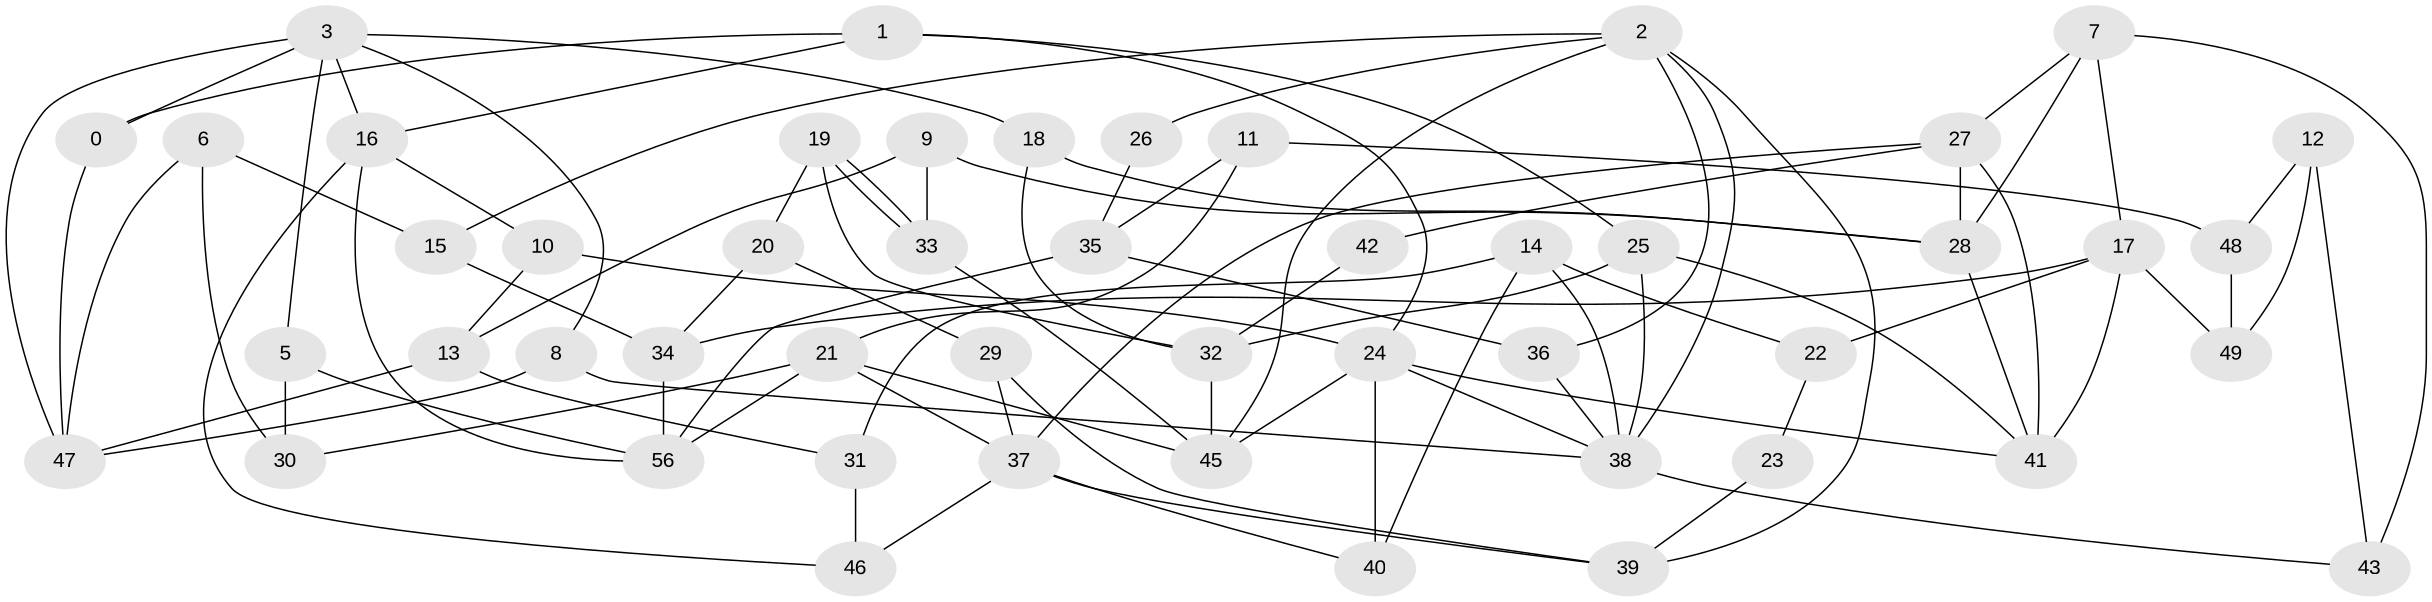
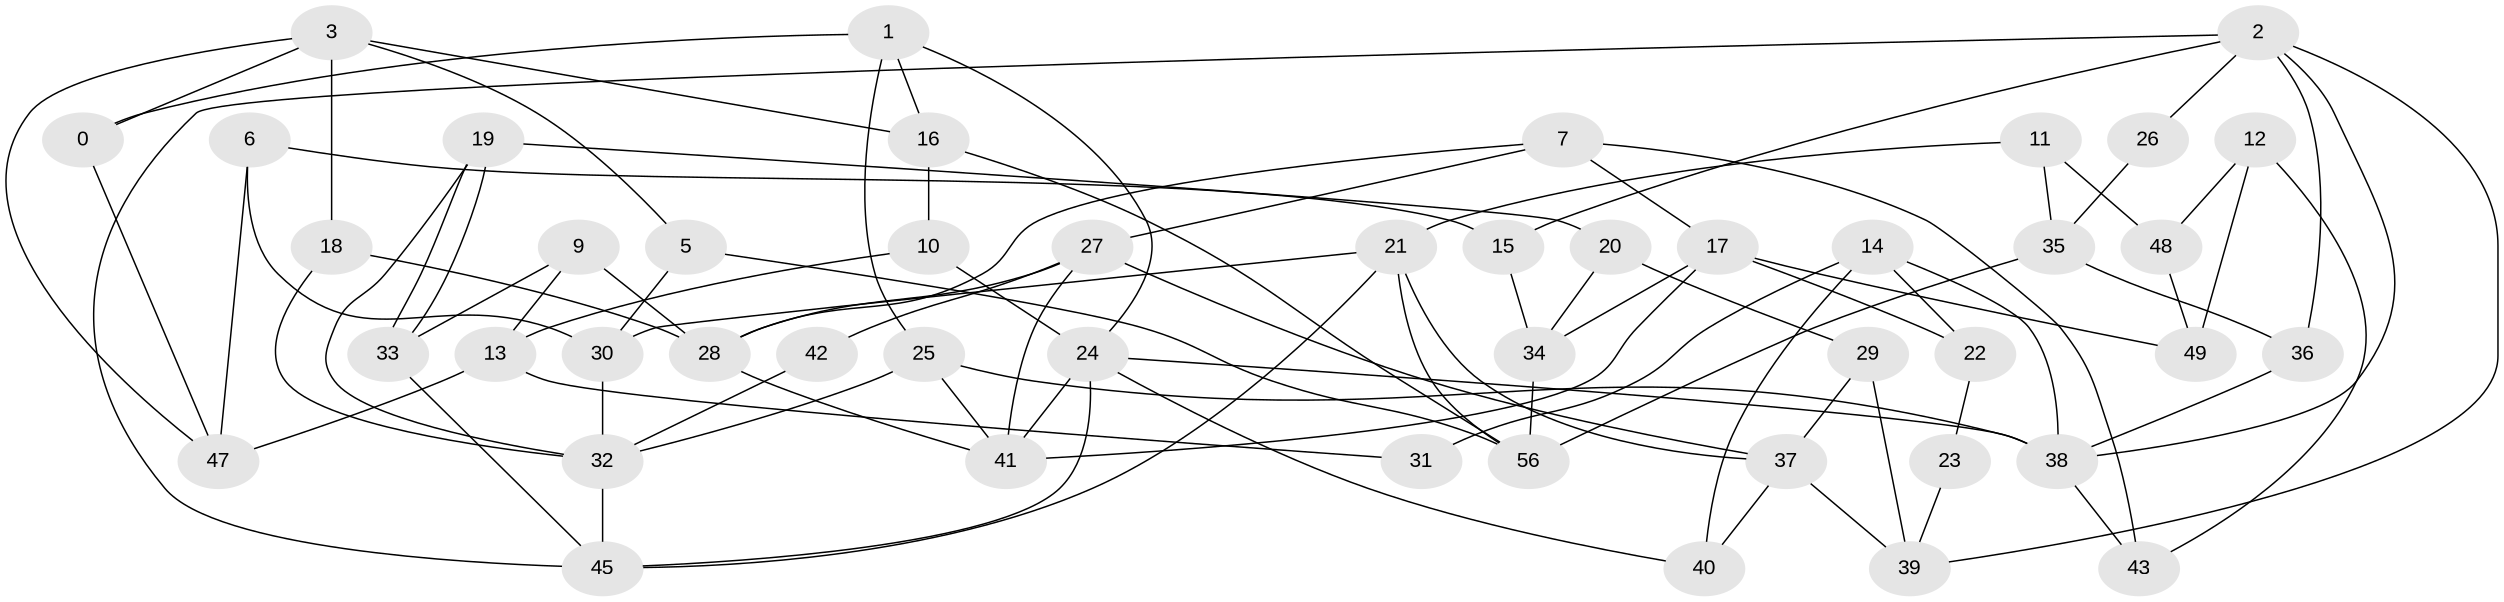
(556, 354) -> none
none -> (603, 408)
(856, 569) -> none
